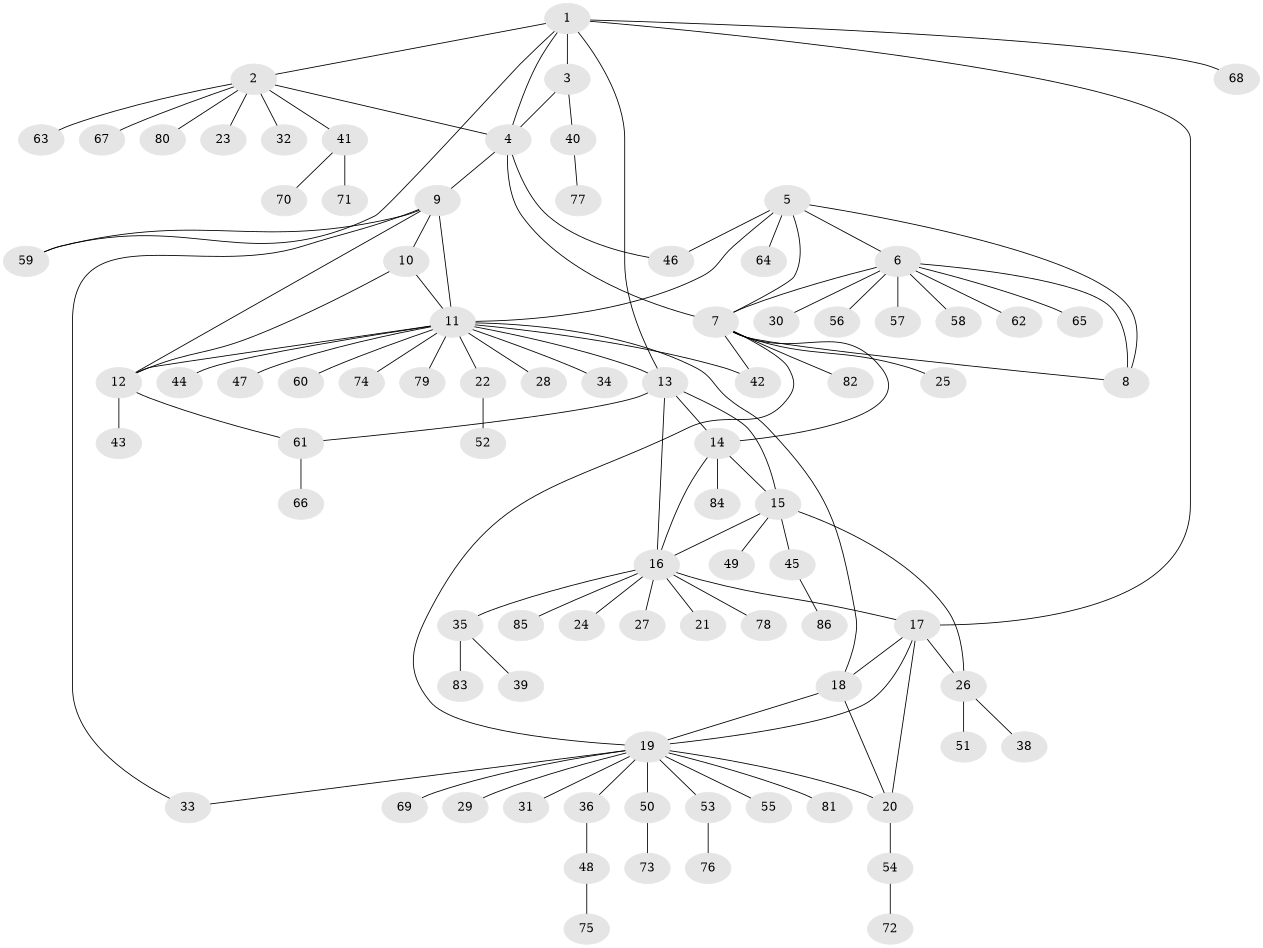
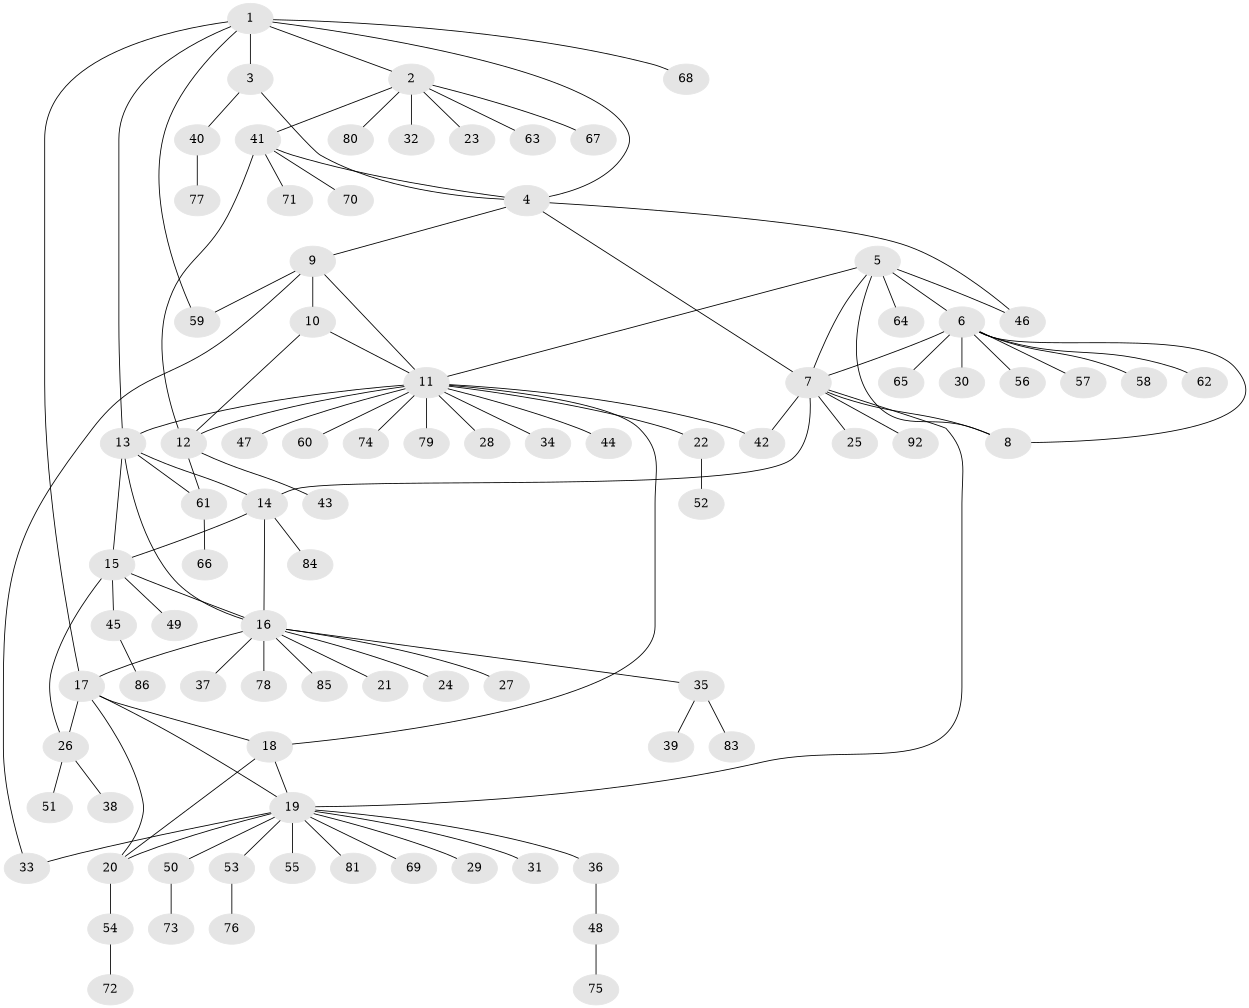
(381, 110) -> (424, 185)
(278, 292) -> (174, 289)
(851, 383) -> (916, 443)
none -> (203, 686)
